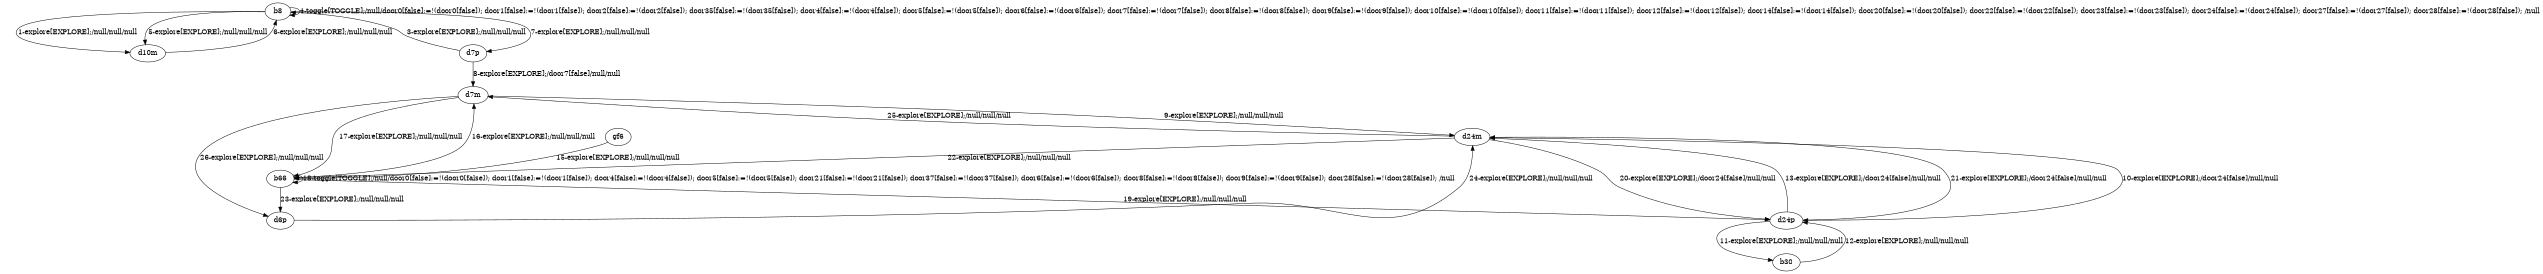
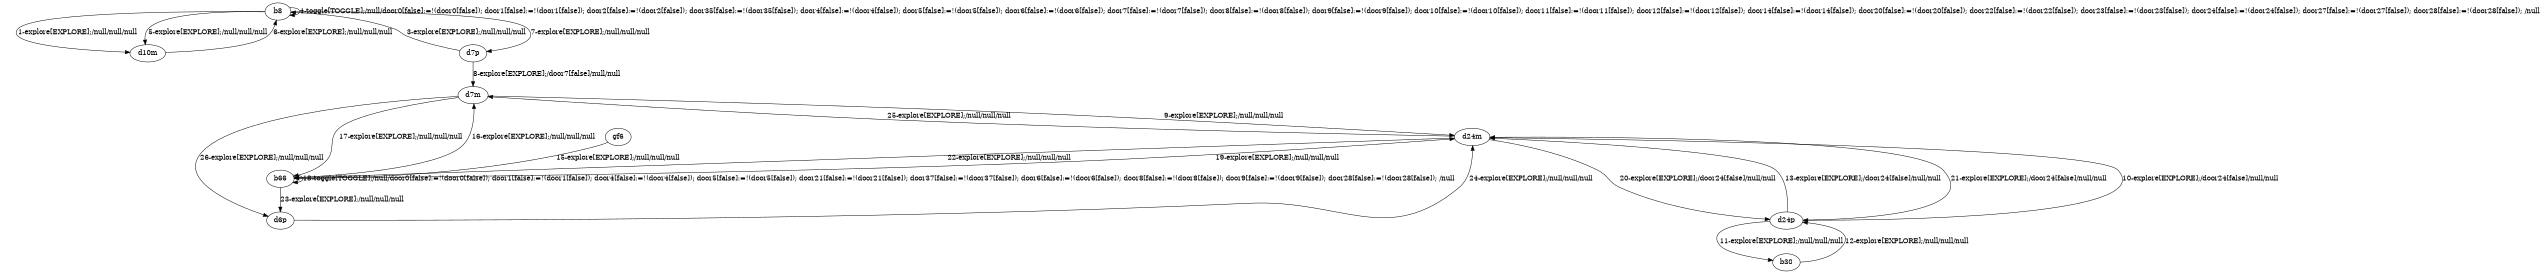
(1030, 200) -> (872, 168)
